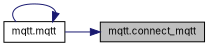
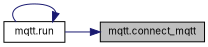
(34, 32) -> (34, 32)
